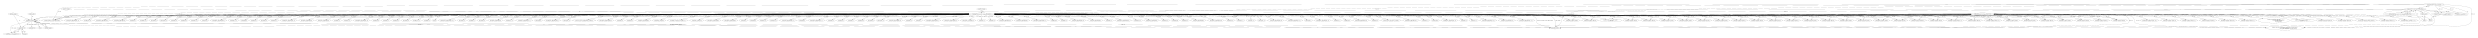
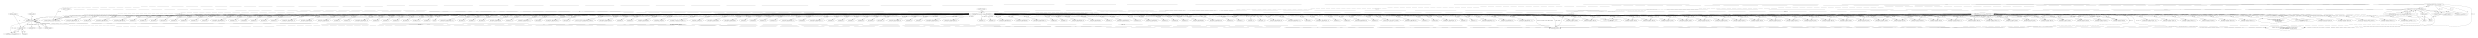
(968, 20) -> none
